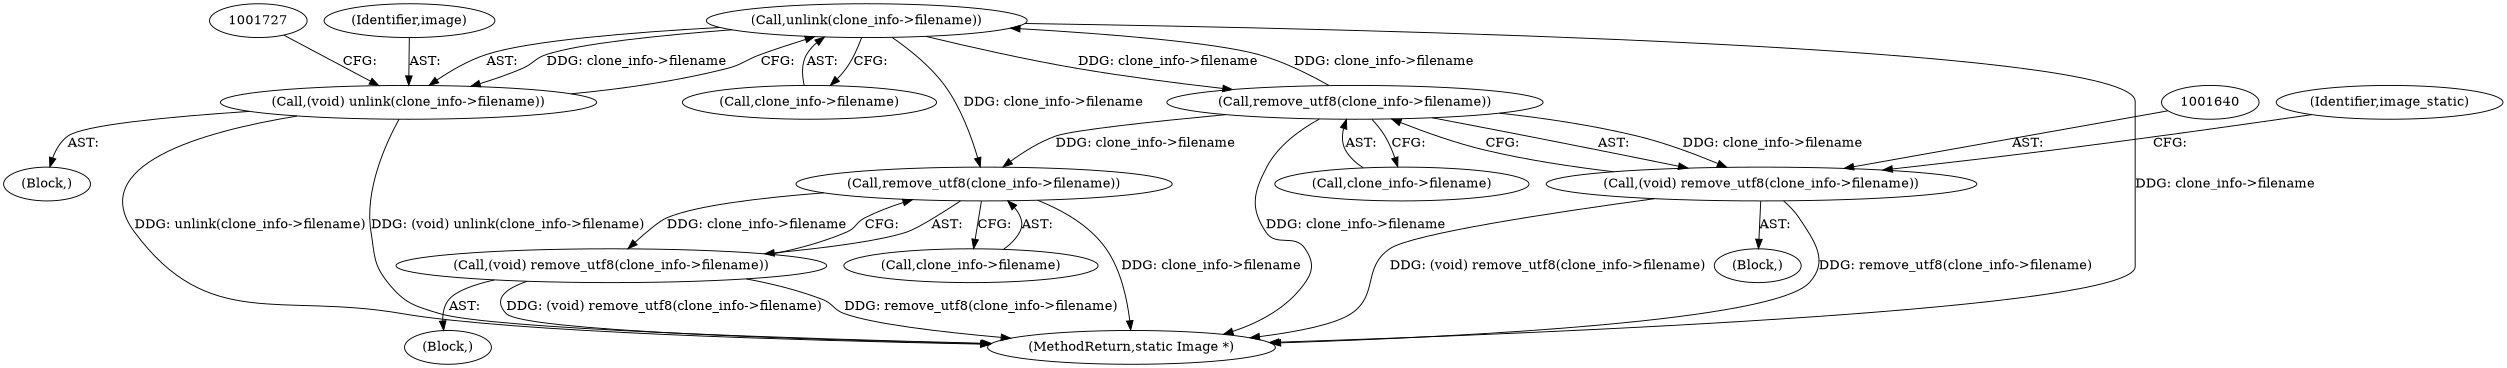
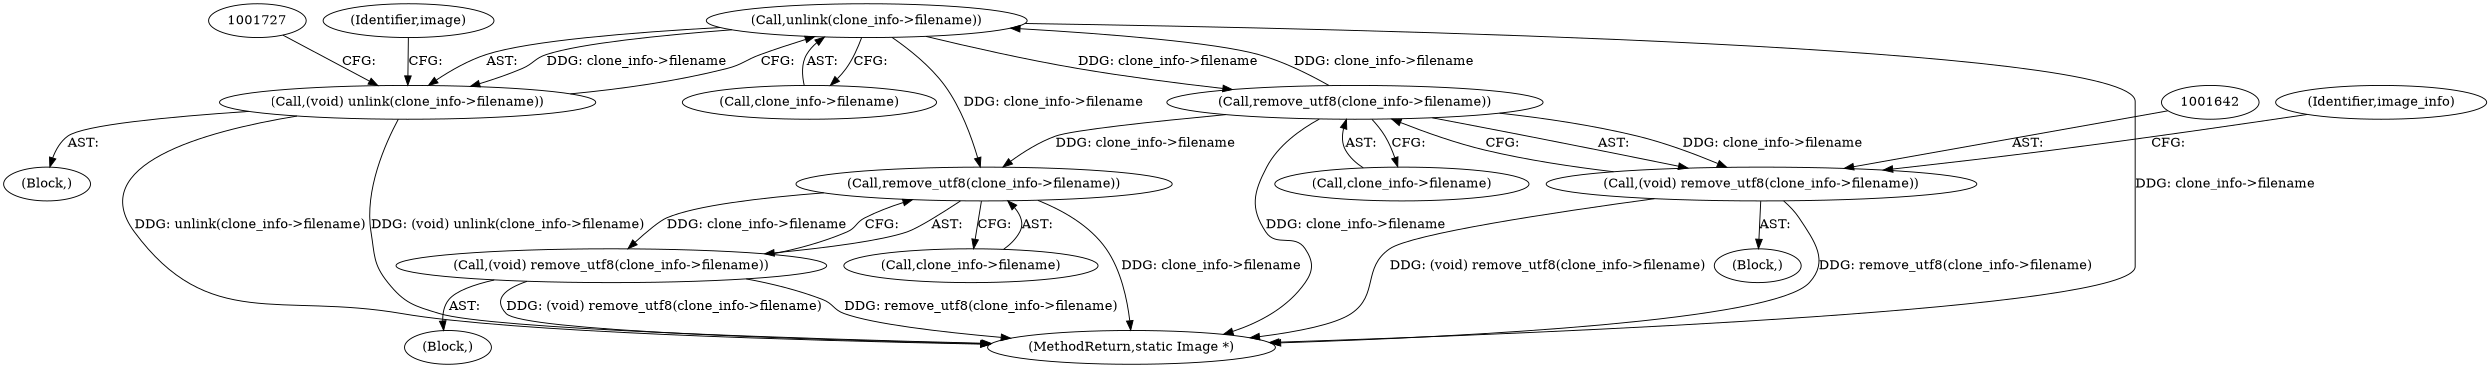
(427, 61) -> (428, 61)
(2210, 102) -> (2210, 102)
(2390, 102) -> (2381, 102)
